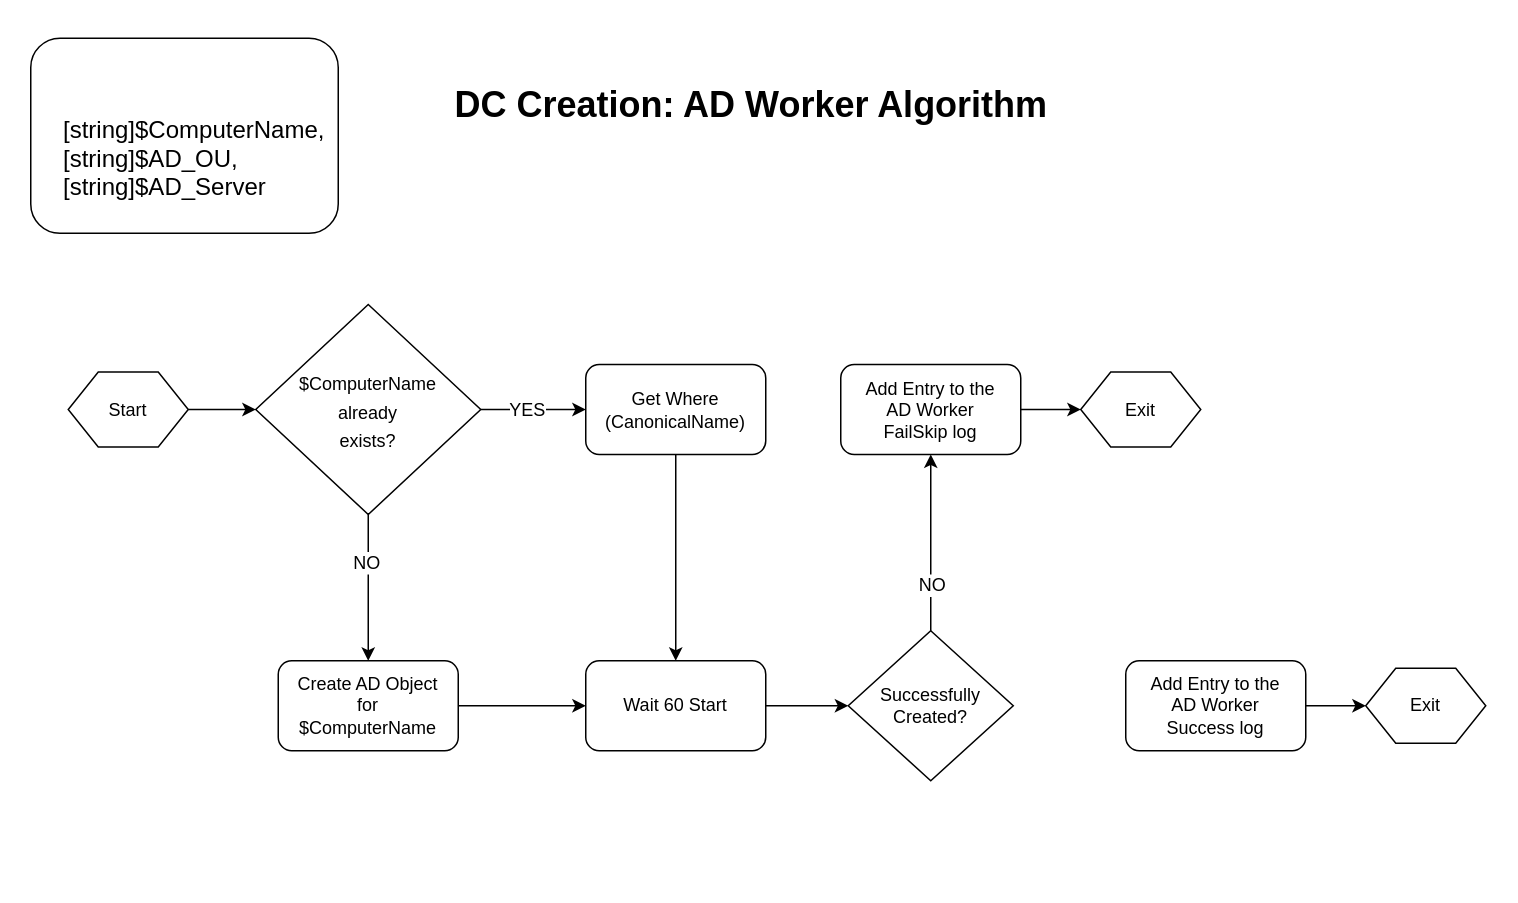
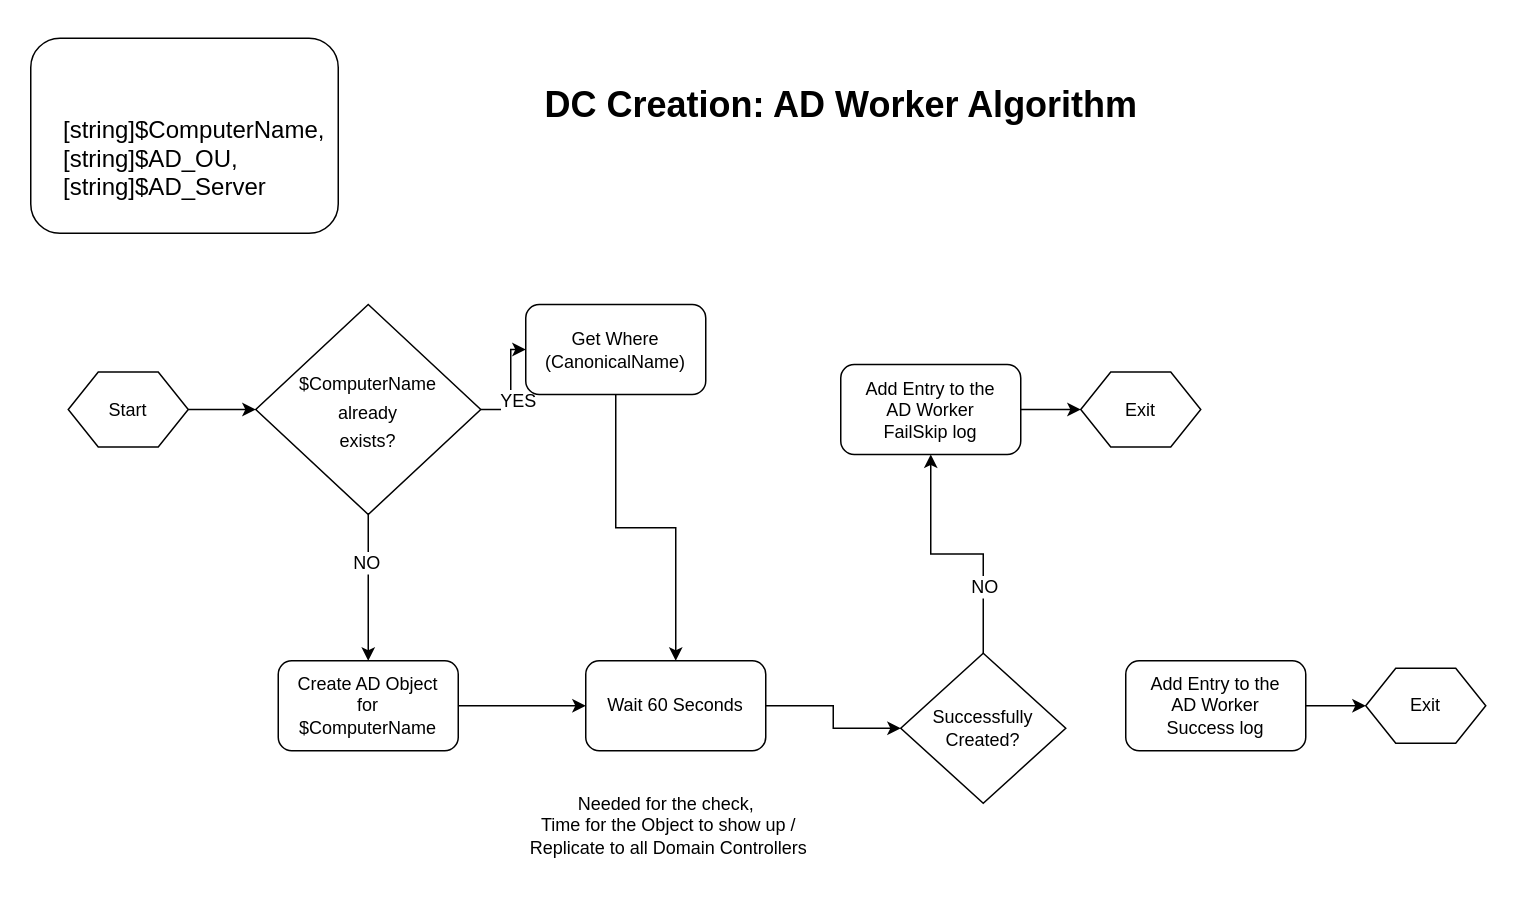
(751, 106) -> (841, 106)
(676, 410) -> (616, 350)
(676, 706) -> (676, 706)
(931, 706) -> (983, 728)
none -> (668, 826)
